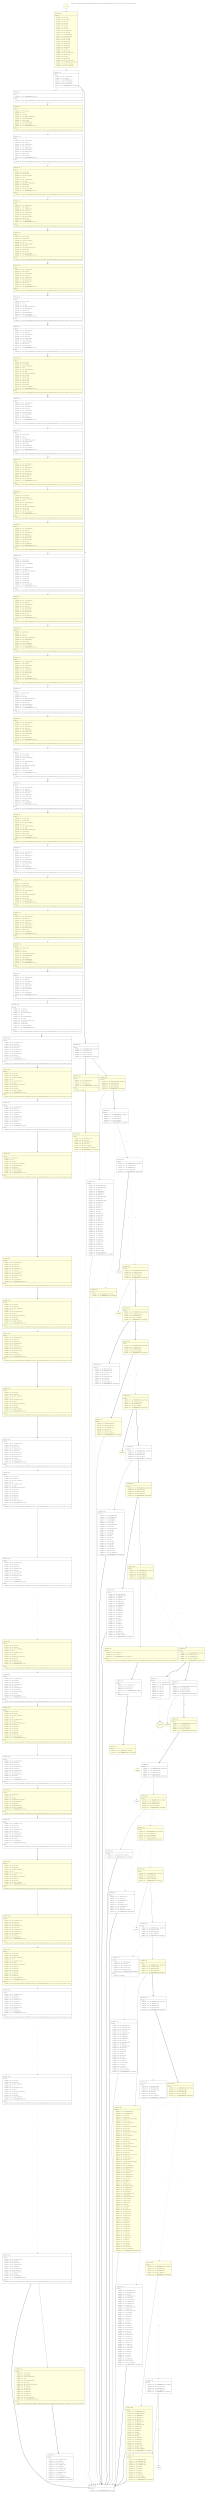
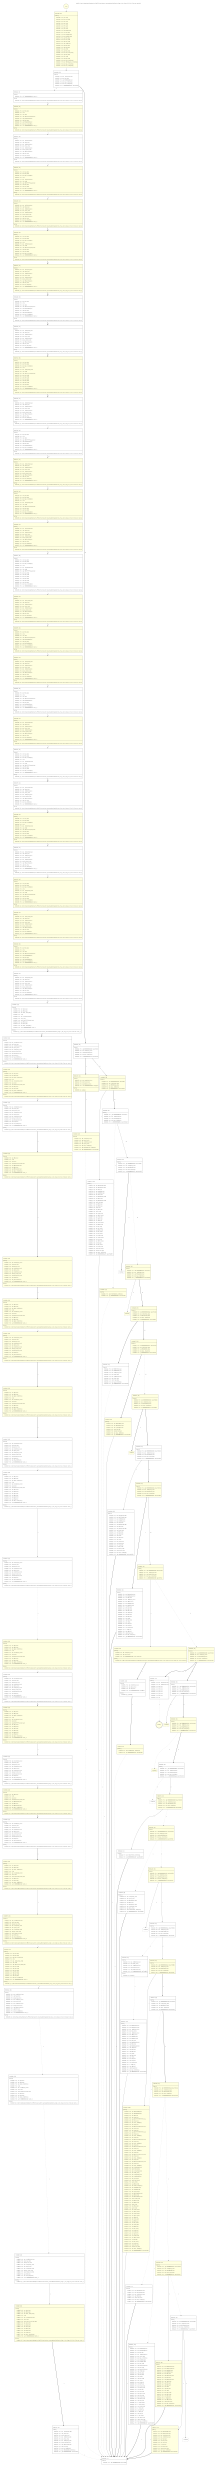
(15, 2407) -> (126, 2379)
